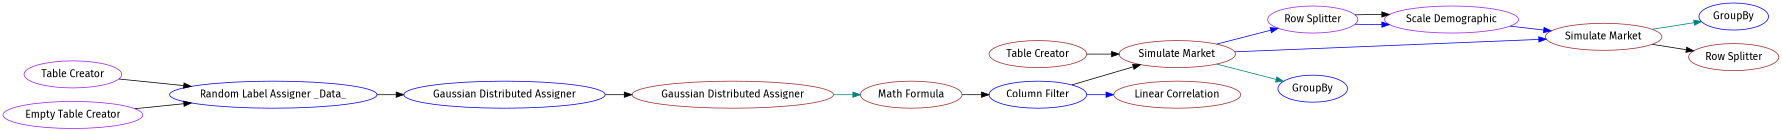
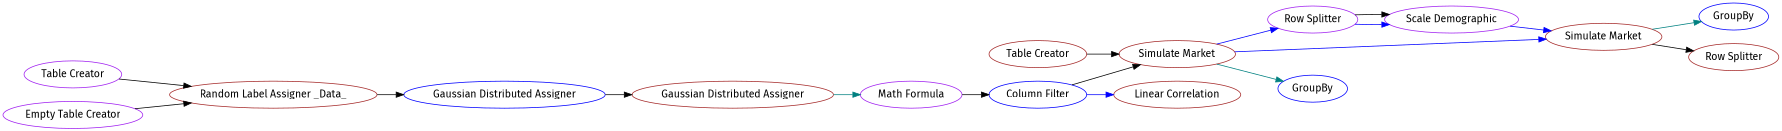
(273, 95) -> (273, 95)
(911, 95) -> (911, 95)
